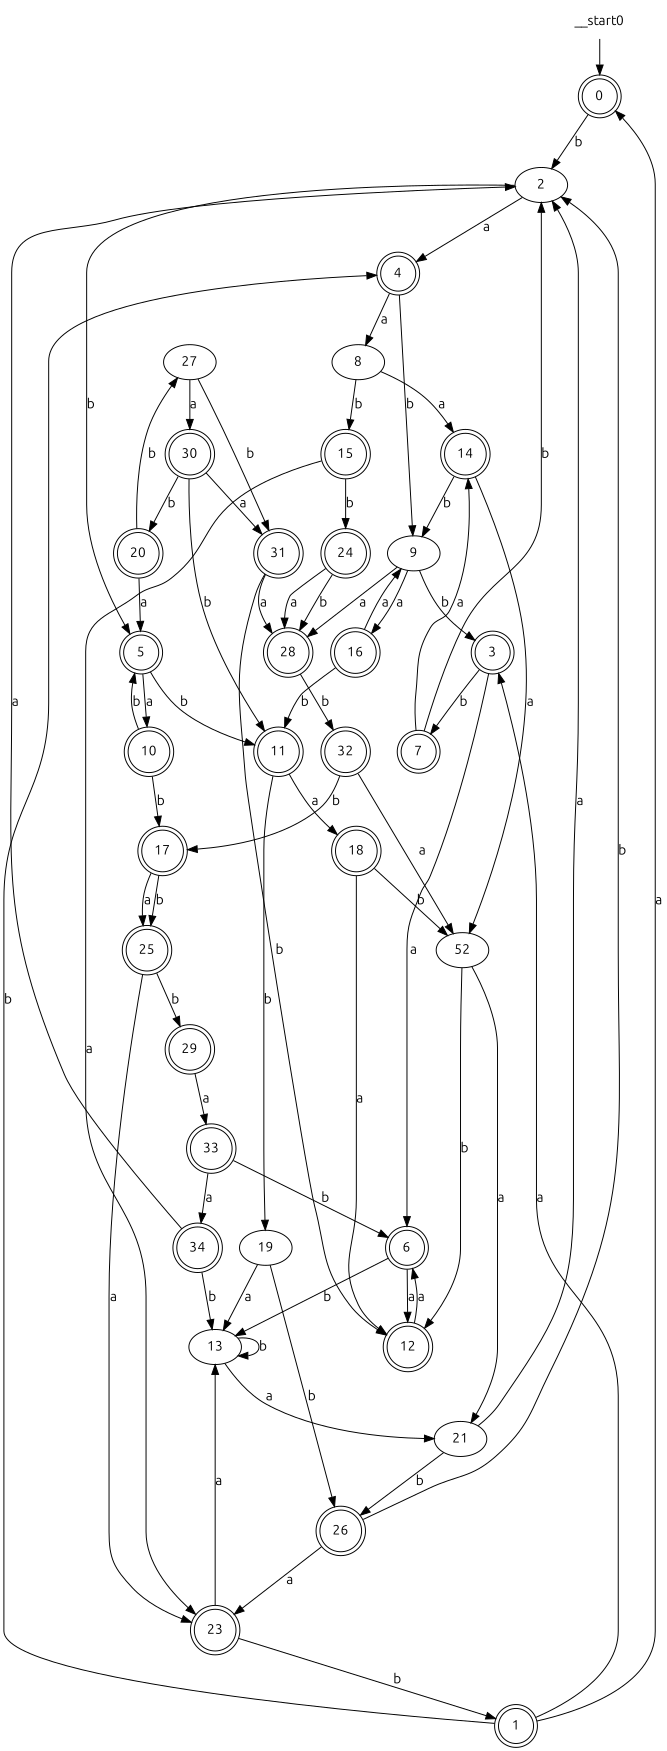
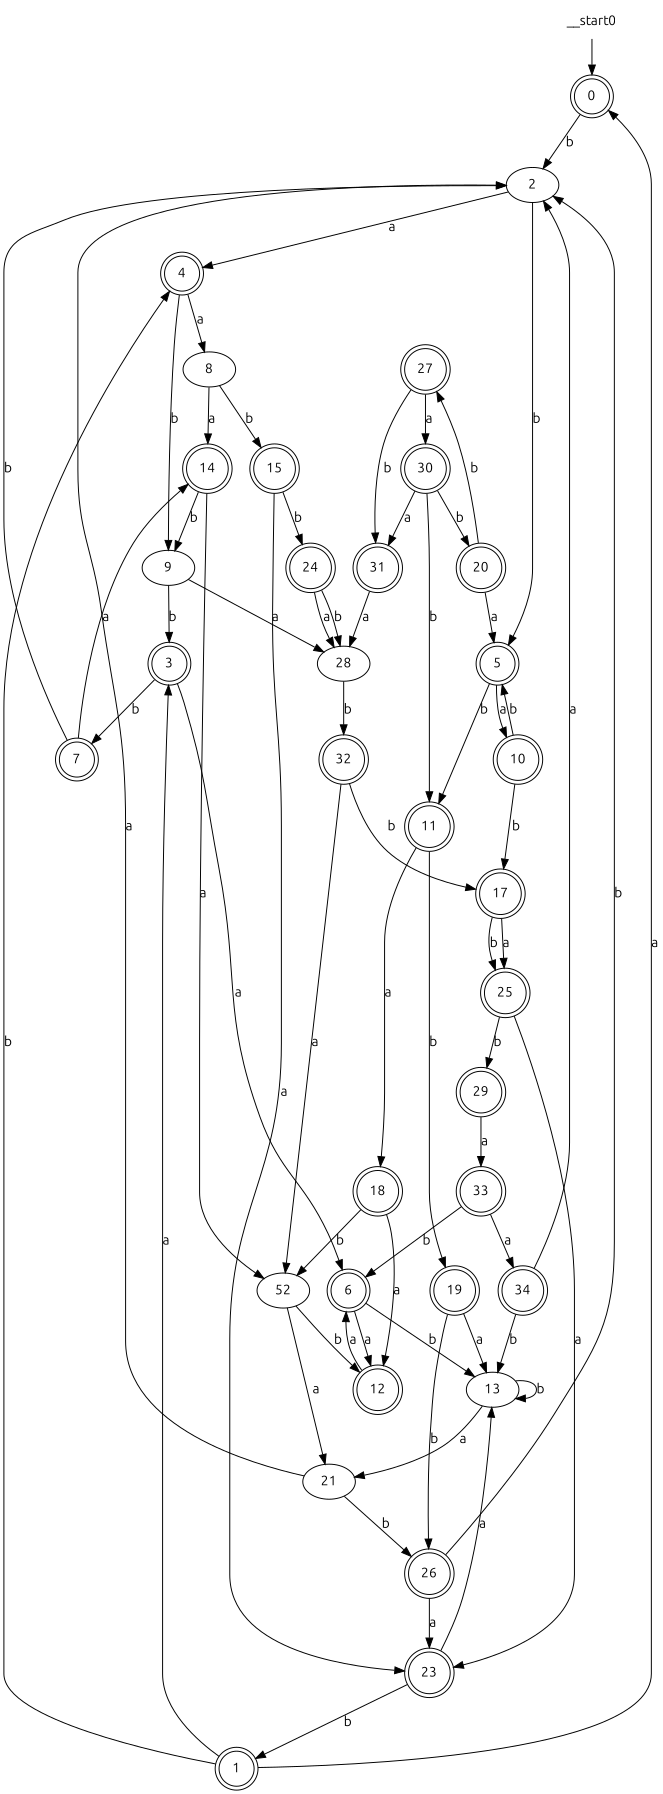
(190, 362) -> (425, 369)
(288, 653) -> (344, 664)
(355, 653) -> none
(273, 961) -> none
(266, 1248) -> (455, 1291)
